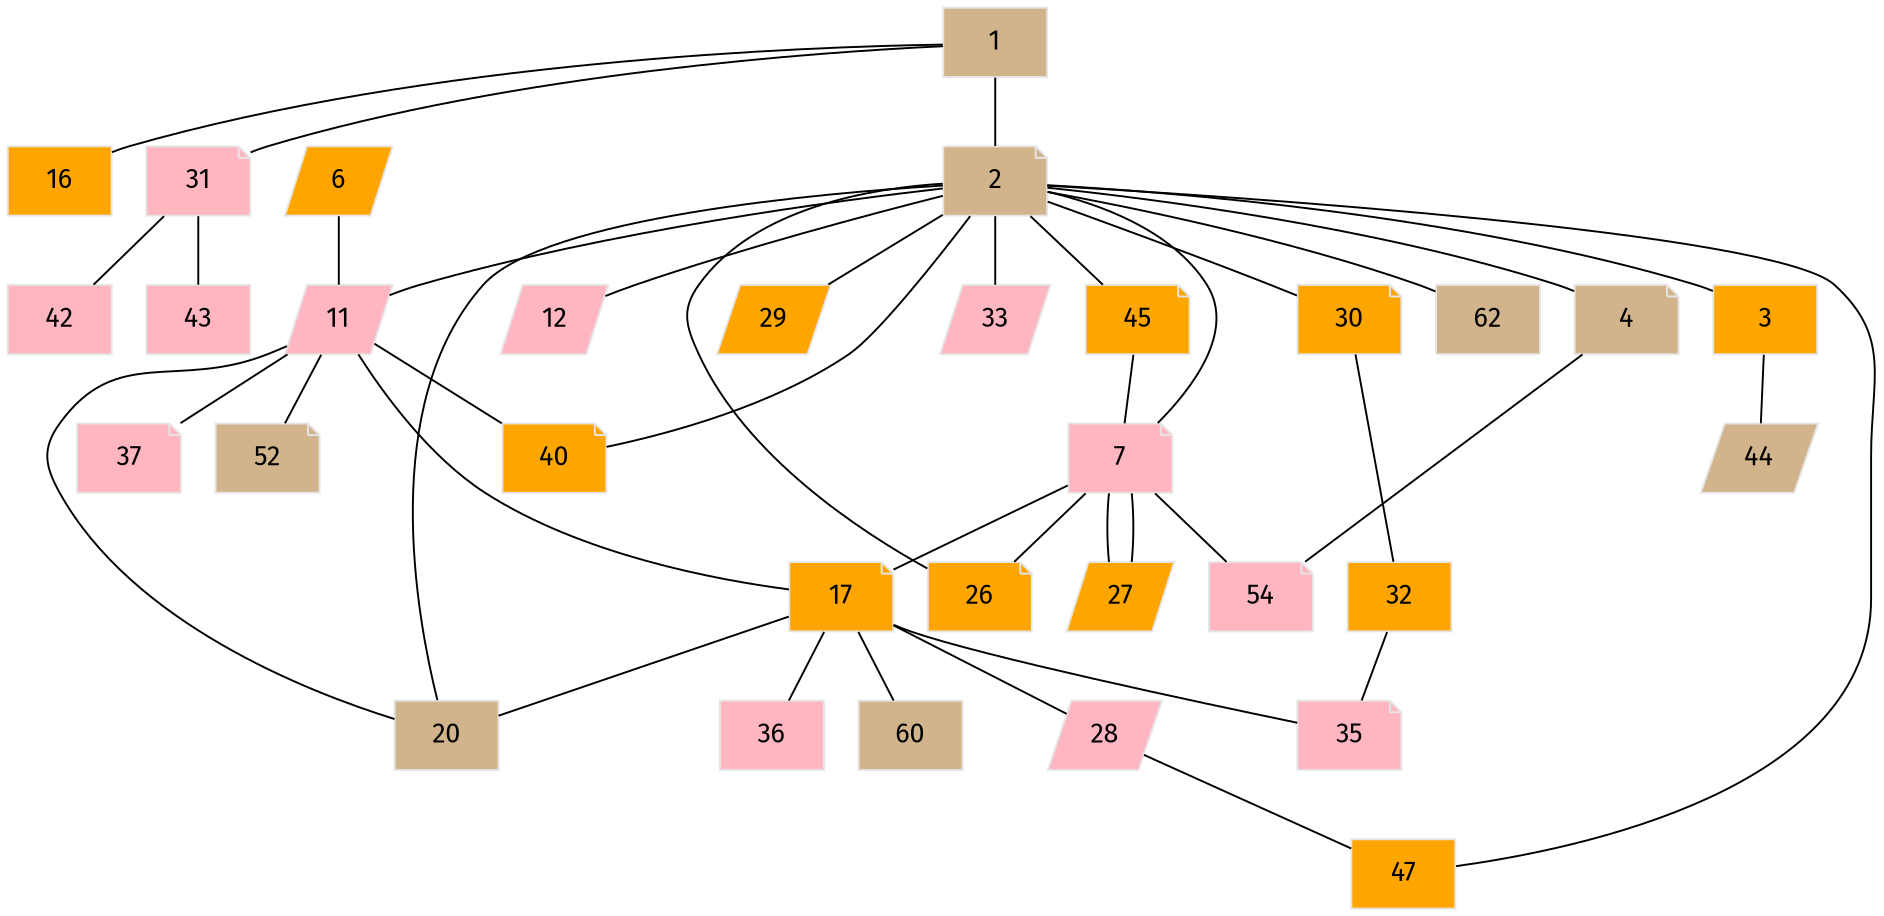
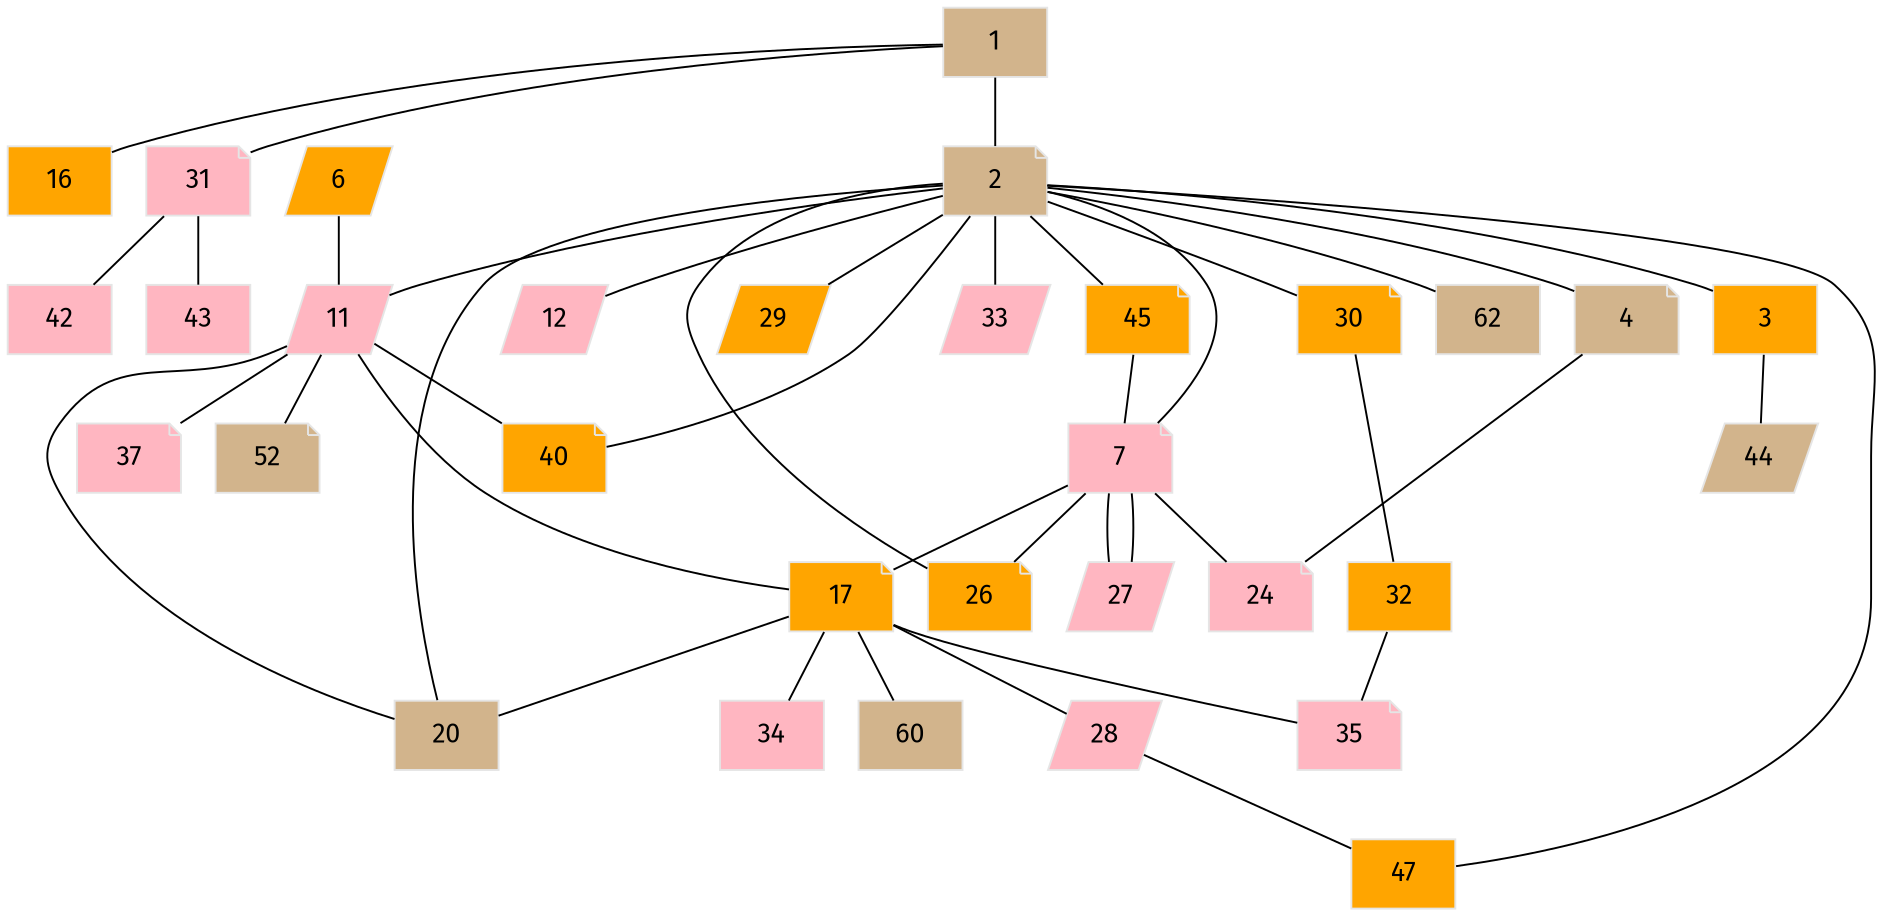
(1120, 597) -> (1120, 597)
(1261, 597) -> (1261, 597)
(772, 735) -> (772, 735)
